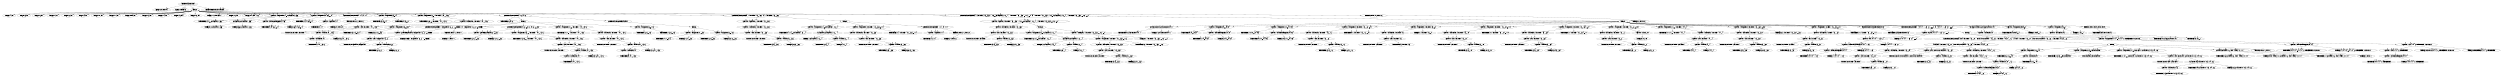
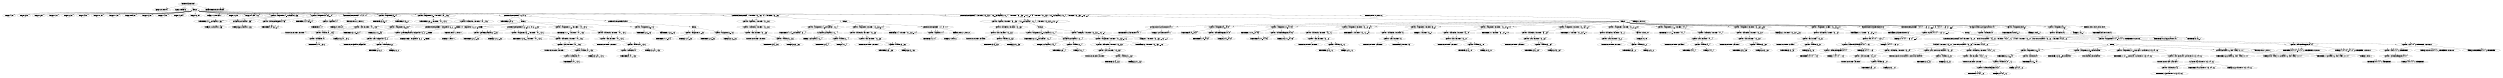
(295, 27) -> none
